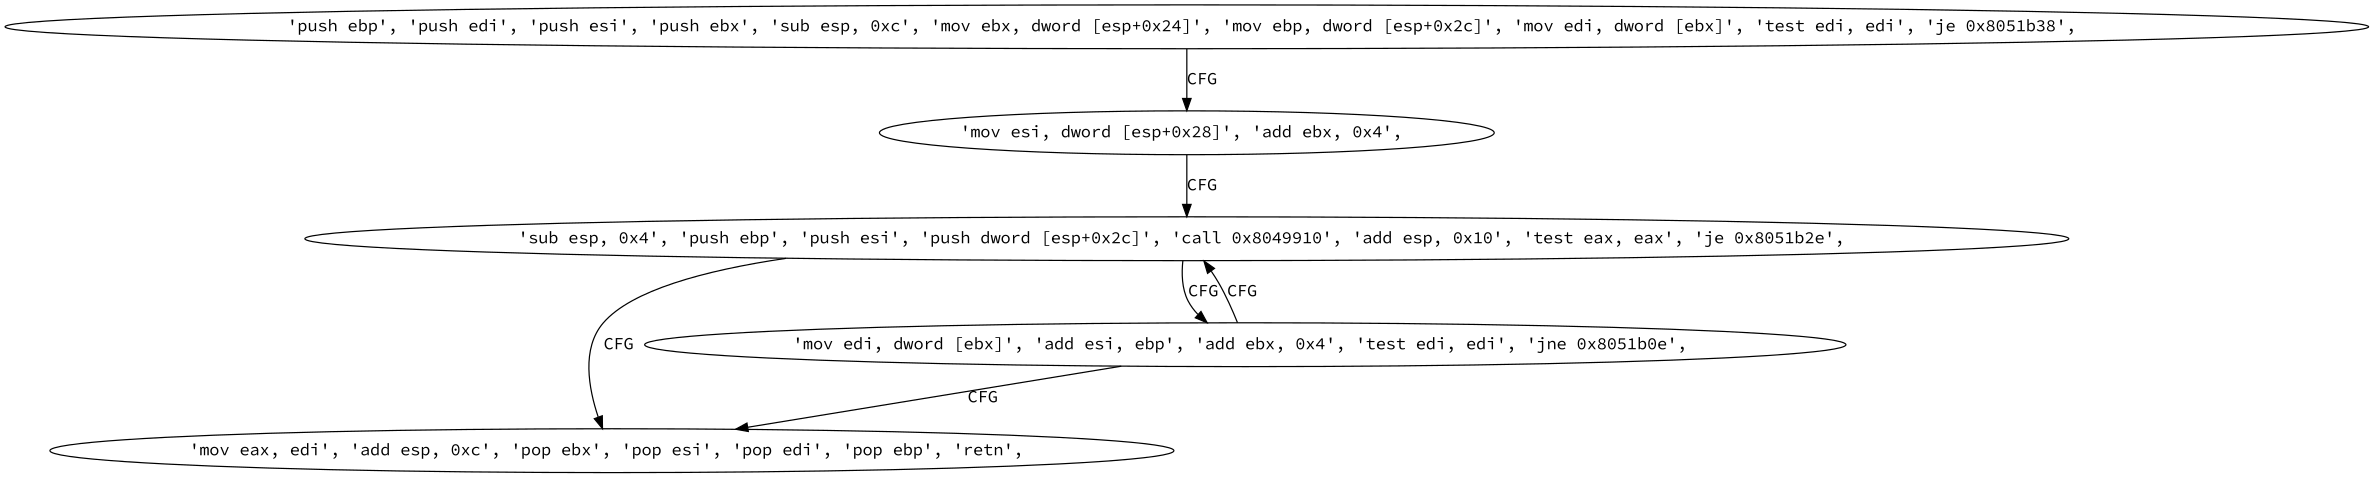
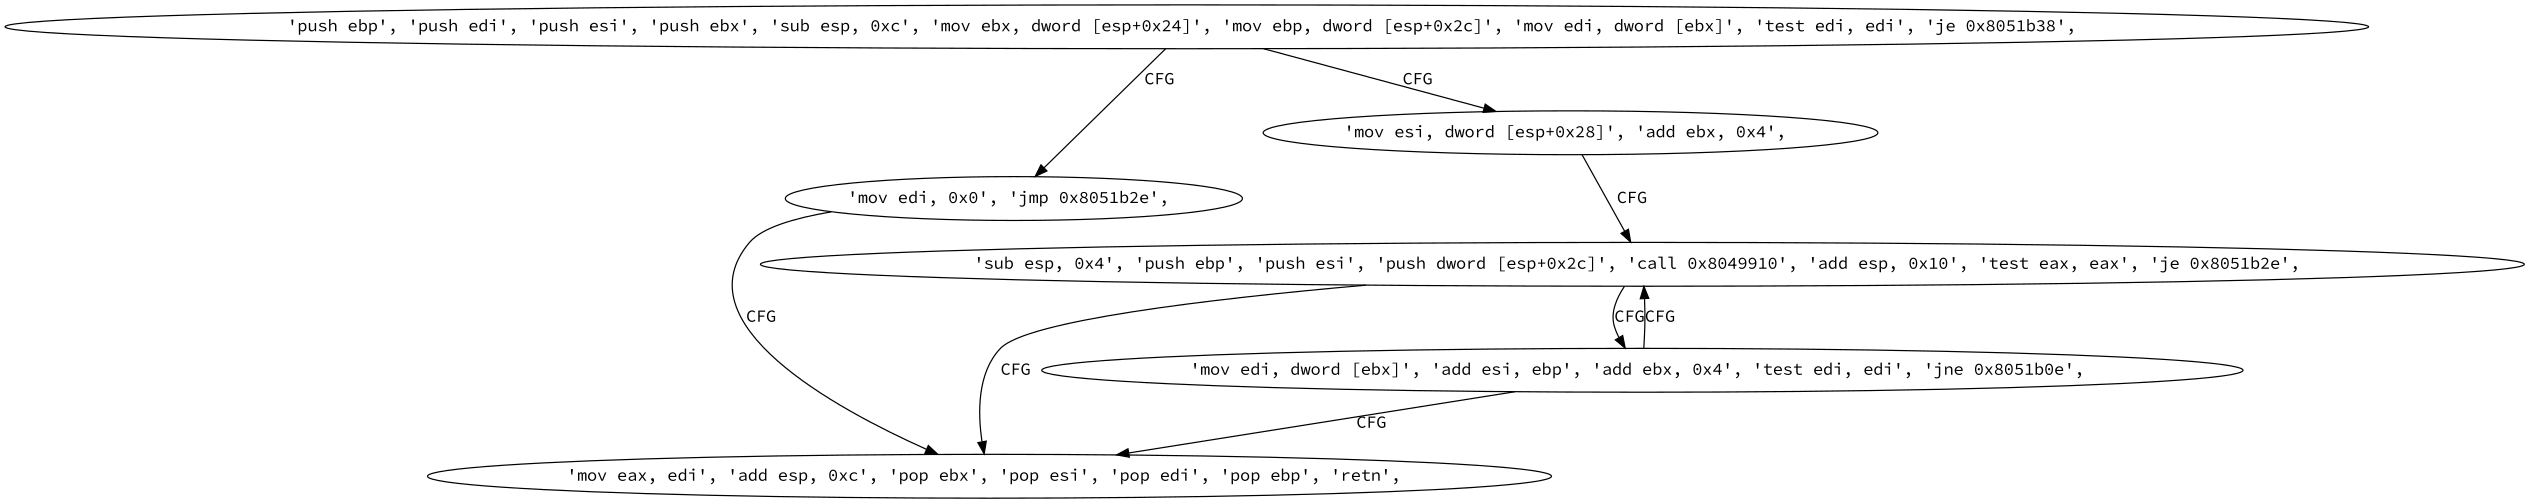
none -> (1014, 199)
